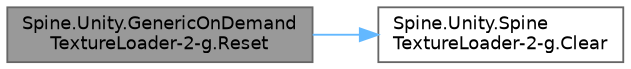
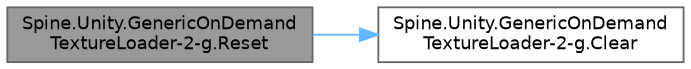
(501, 35) -> (531, 35)
